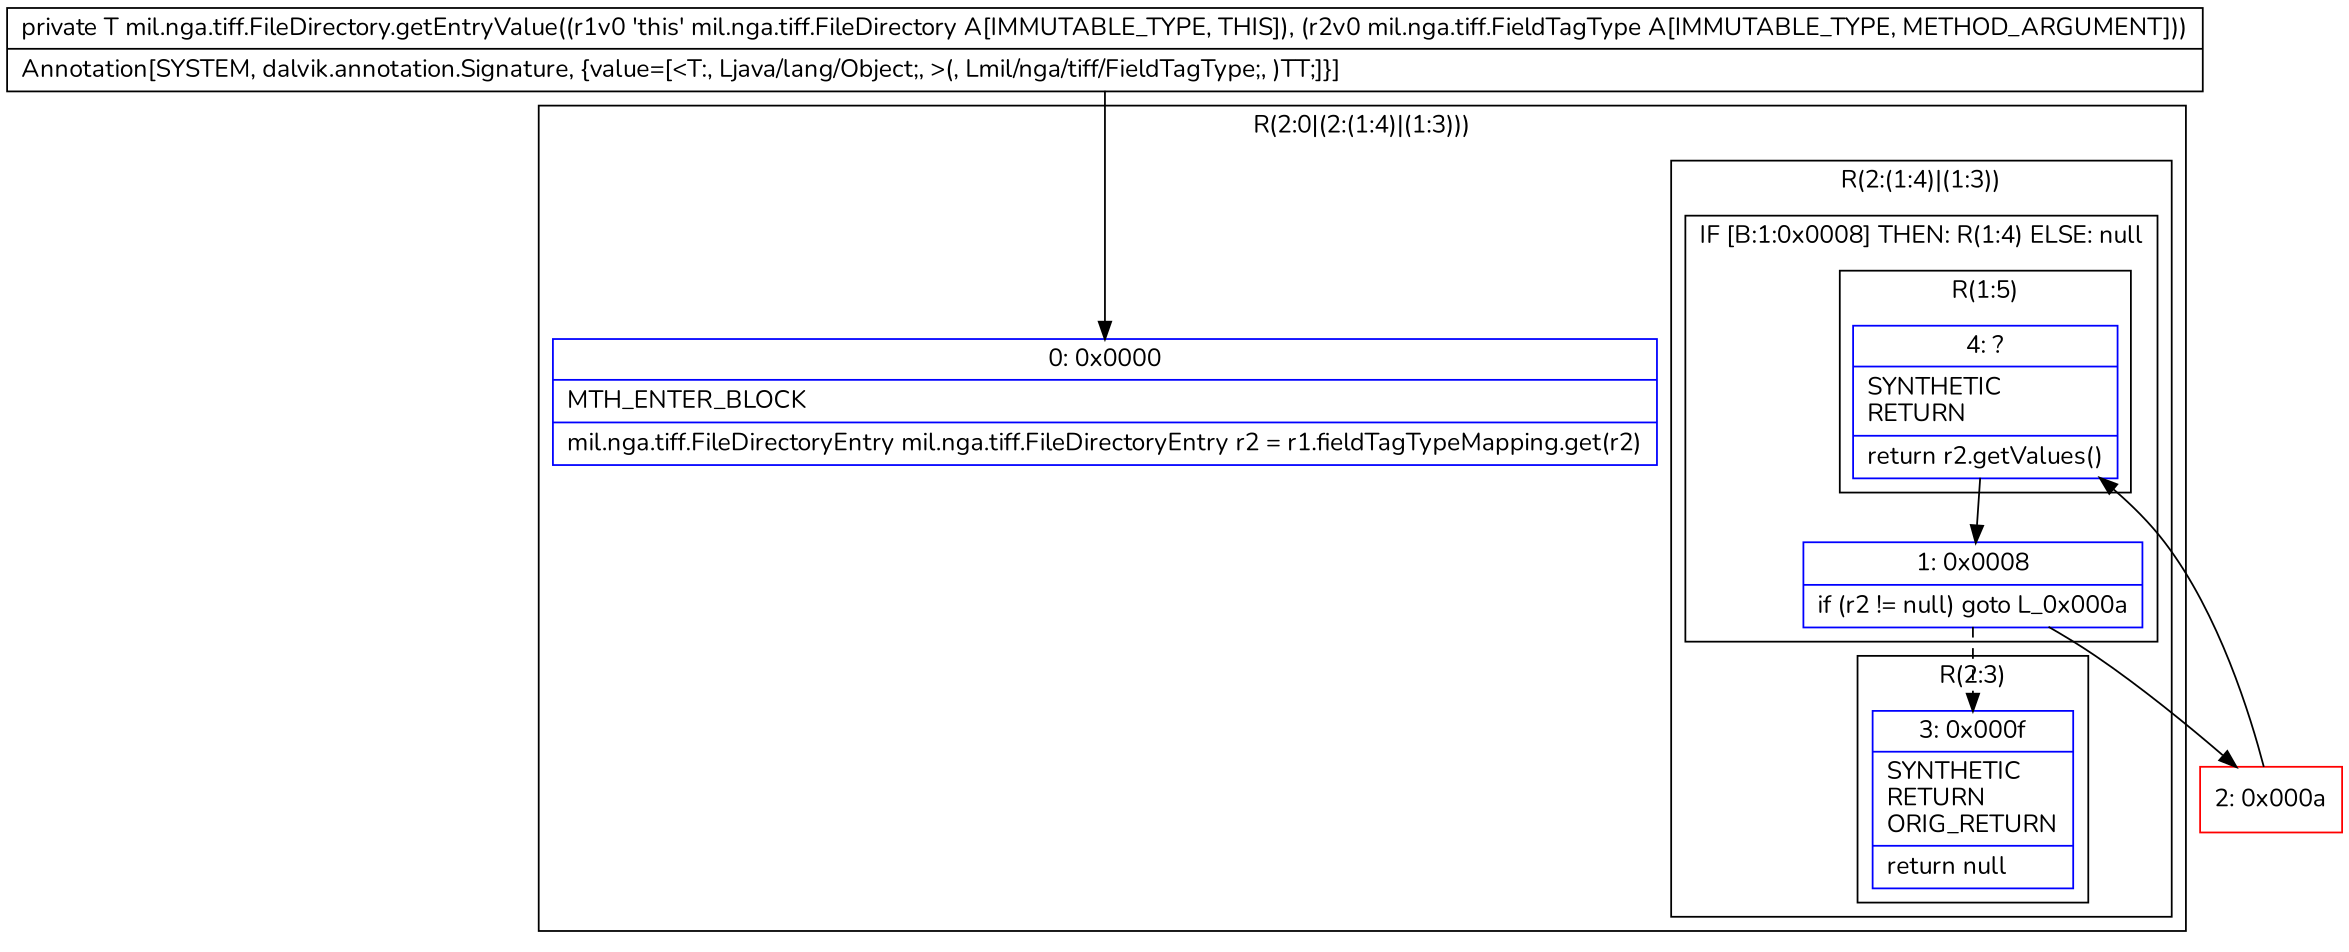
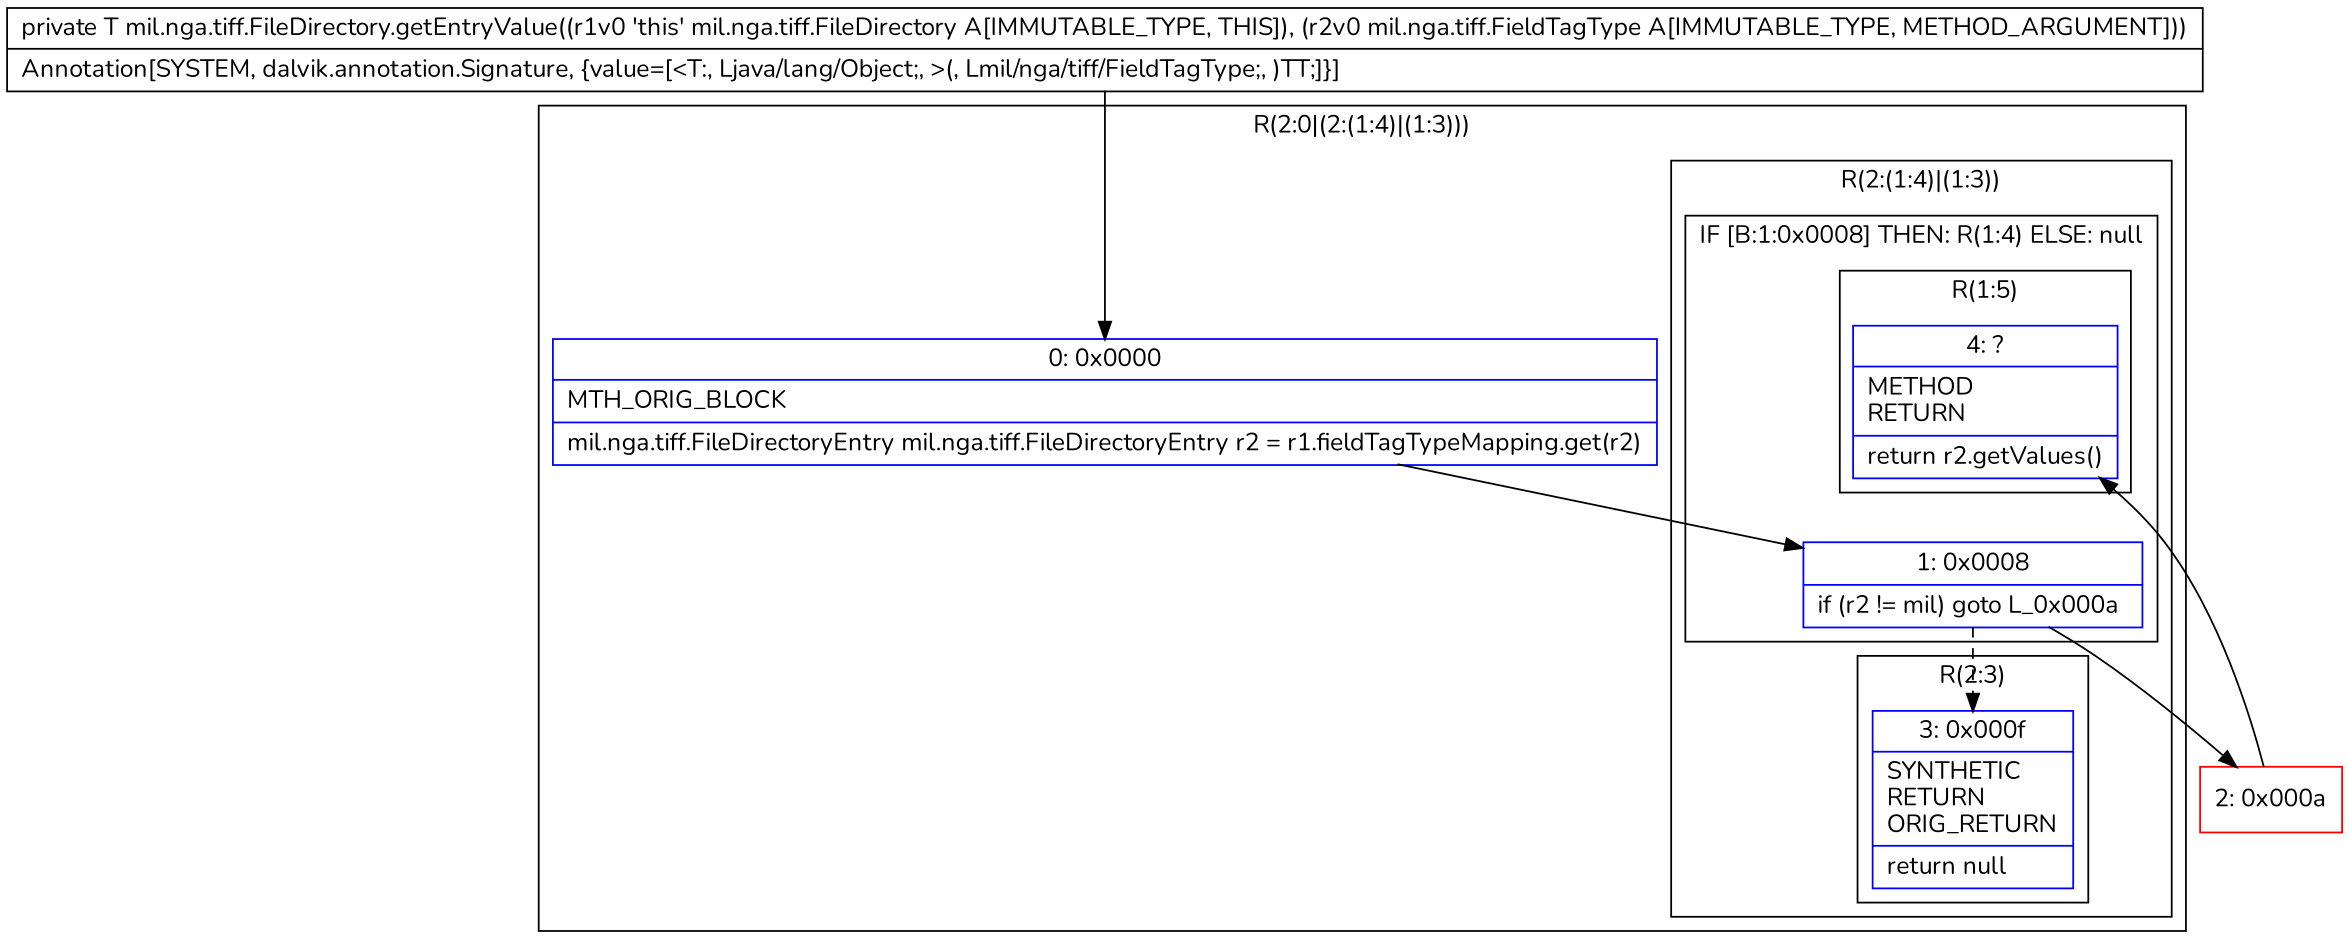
(1935, 387) -> (1921, 387)
(688, 400) -> (677, 400)
(1978, 504) -> (1591, 504)
(1973, 605) -> (1968, 605)
